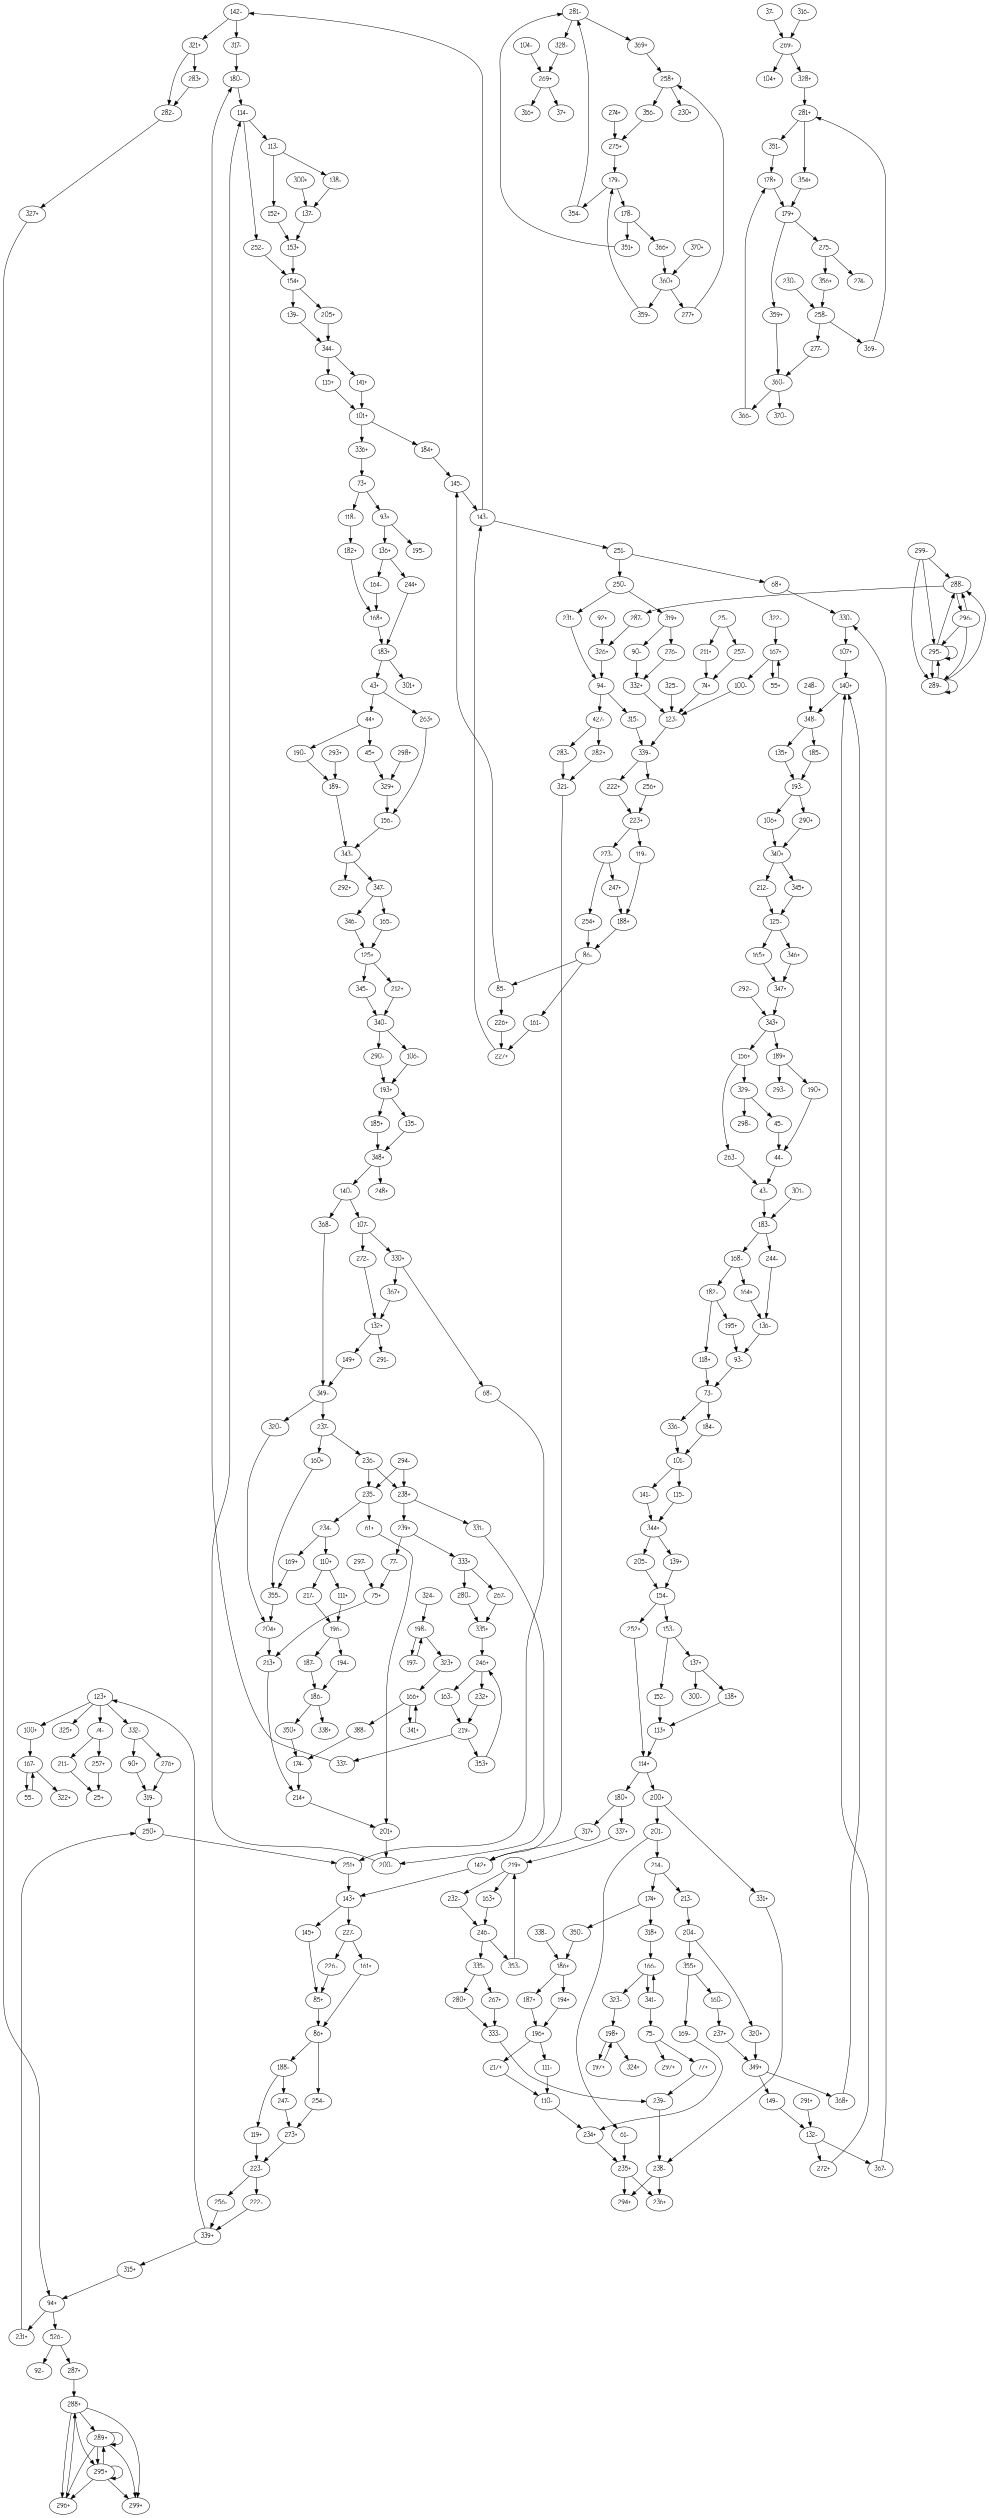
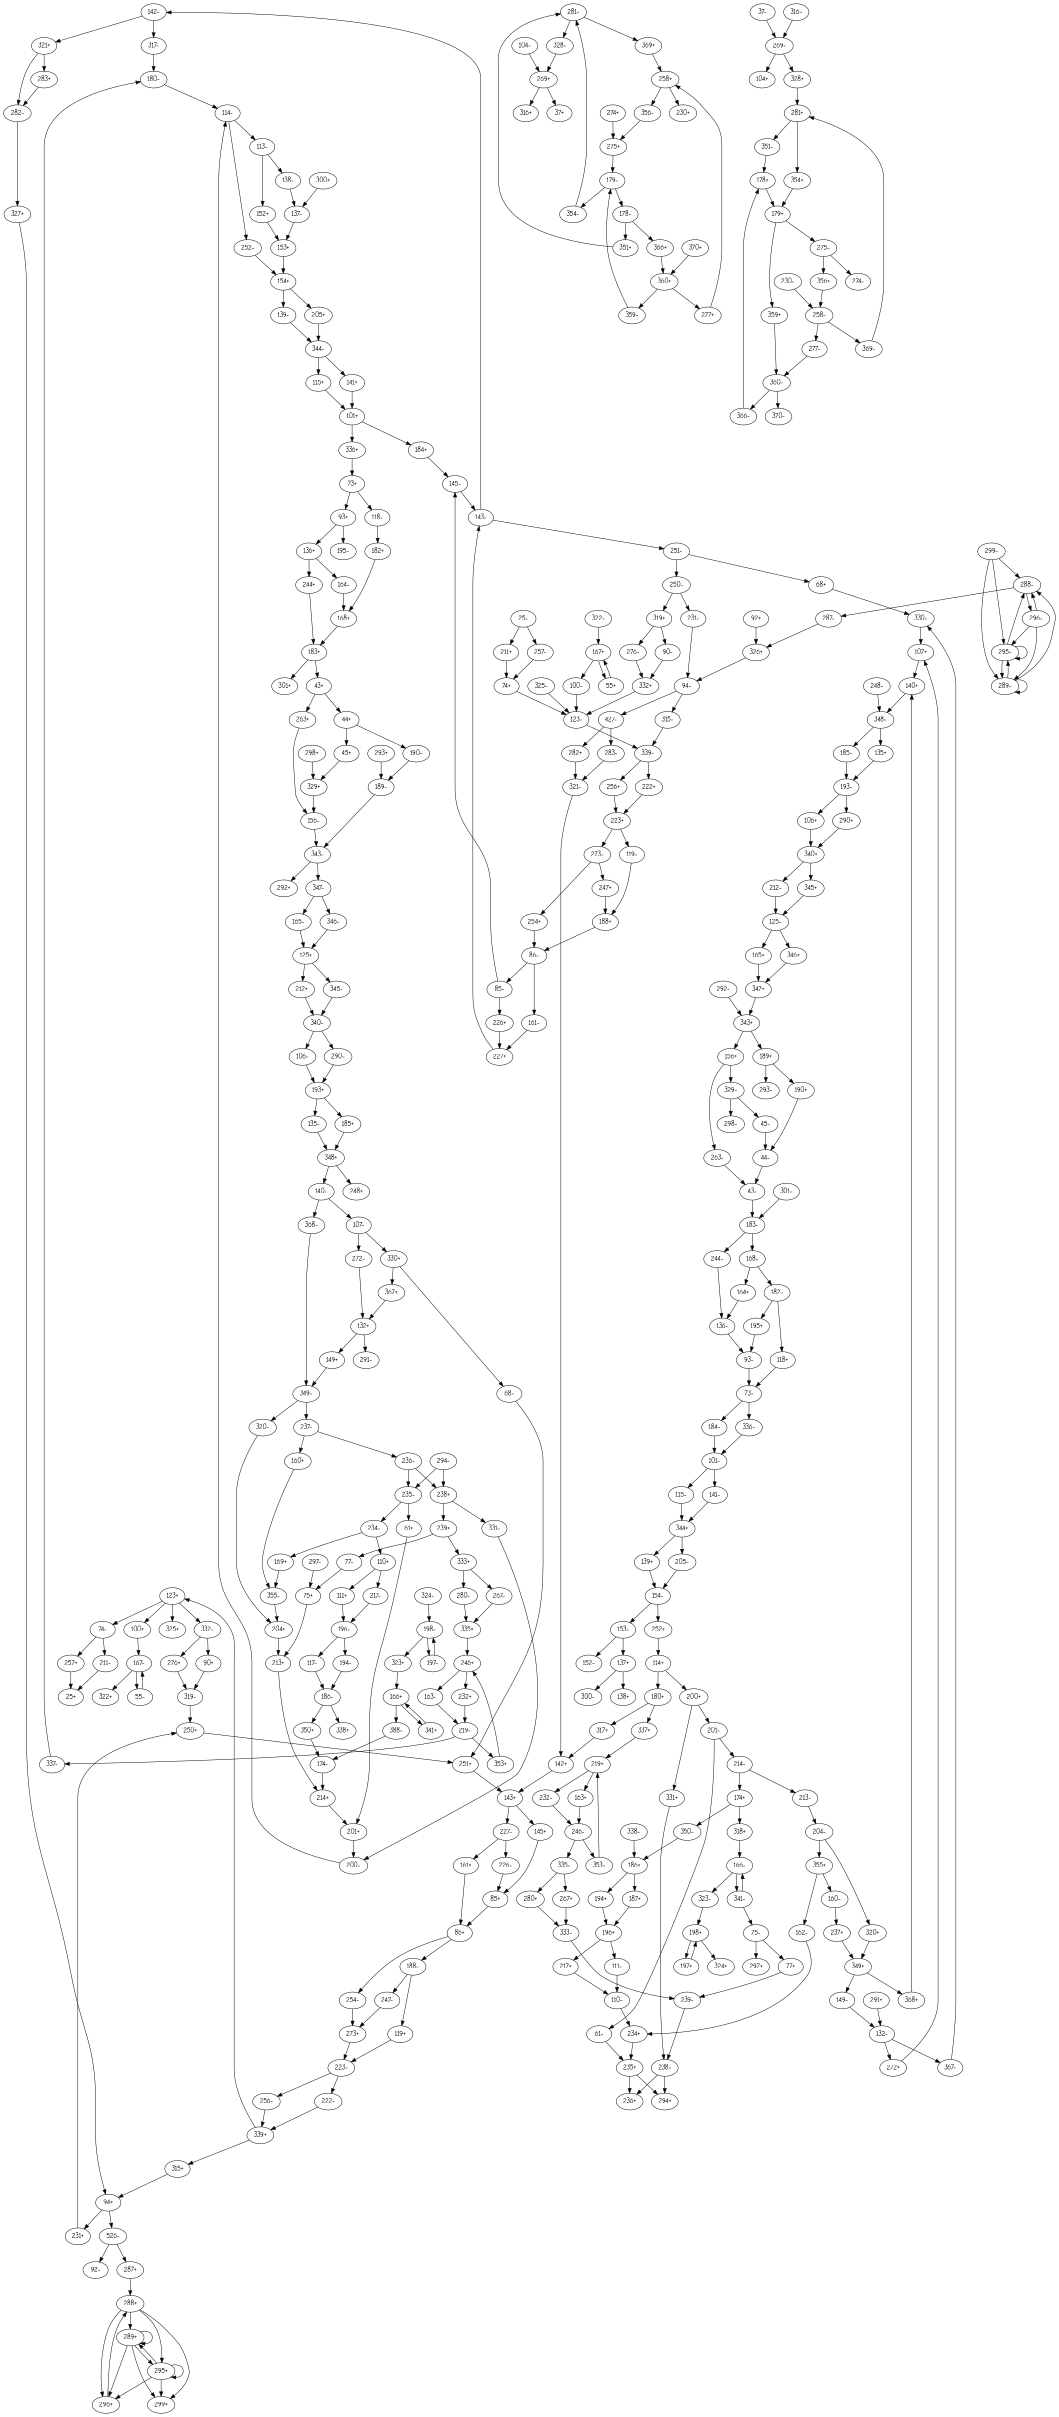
(842, 1439) -> (938, 1368)
(309, 1663) -> (312, 1663)
(660, 1731) -> none
(685, 2034) -> (802, 1933)
